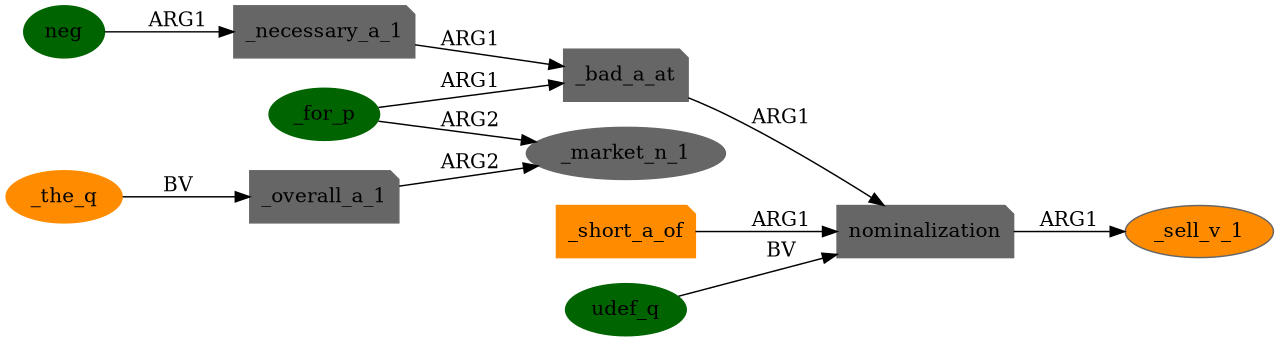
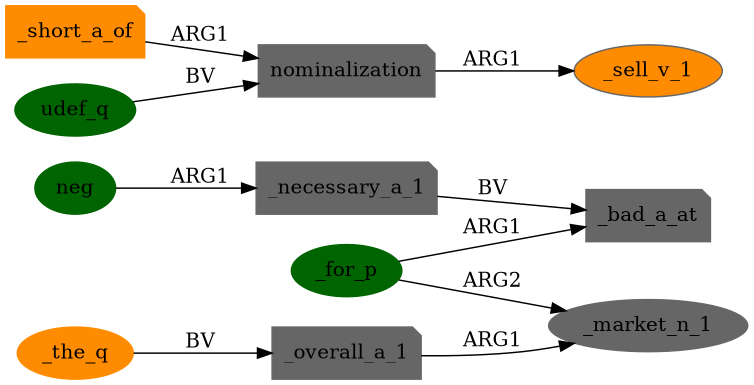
(470, 40) -> (493, 189)
(782, 144) -> none
(470, 163) -> (493, 341)
